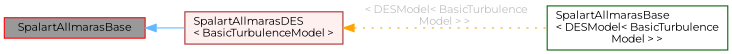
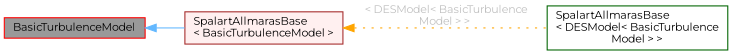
(75, 28) -> (75, 28)
(264, 28) -> (264, 28)
